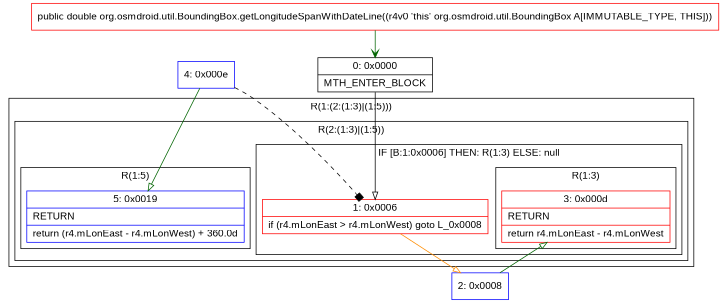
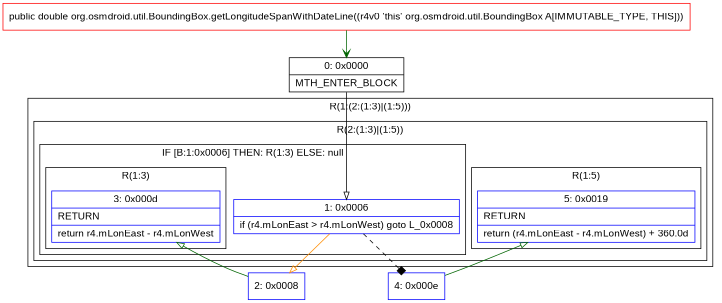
(299, 136) -> (380, 250)
(375, 217) -> (347, 217)
(586, 217) -> (136, 217)
